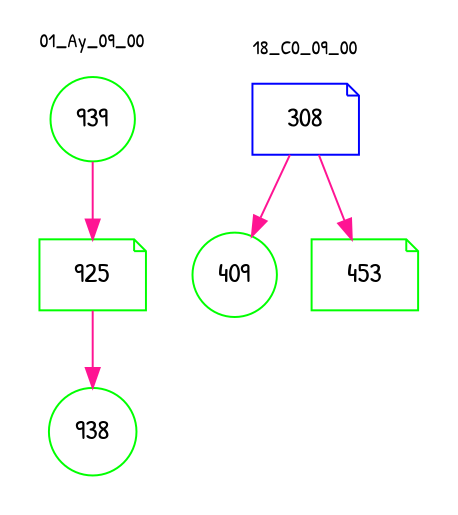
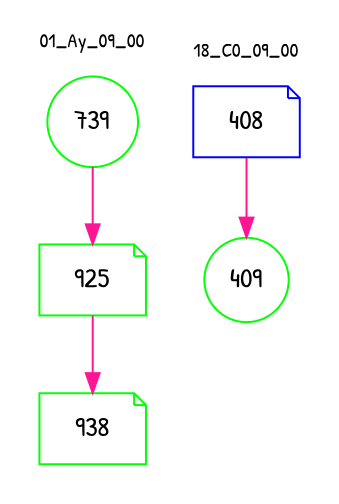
(93, 119) -> (93, 122)
(306, 119) -> (247, 122)
(365, 275) -> none
(93, 432) -> (93, 429)
